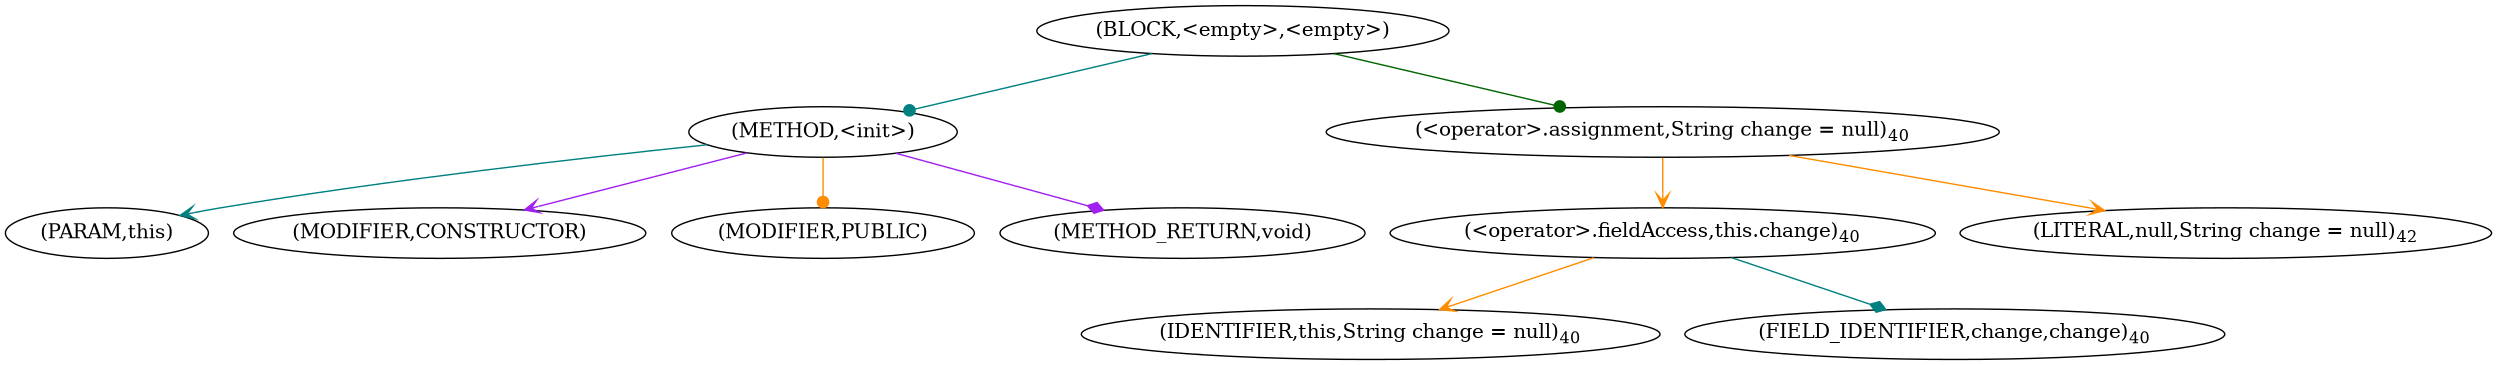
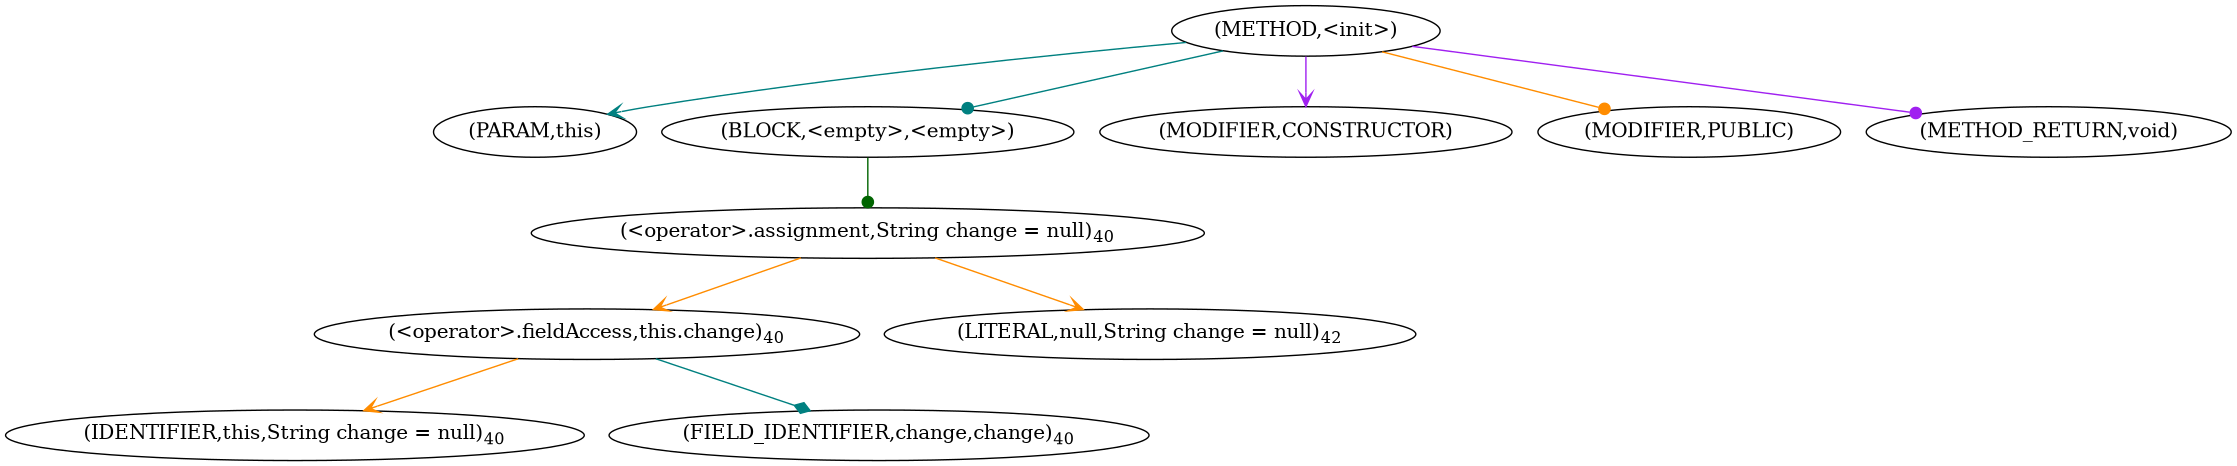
(1033, 81) -> (1098, 79)
(991, 179) -> (1661, 79)
